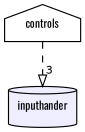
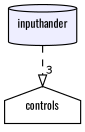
(43, 58) -> (43, 60)
